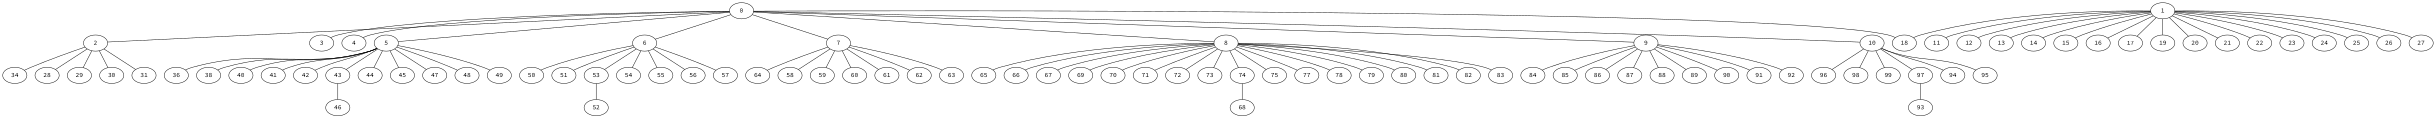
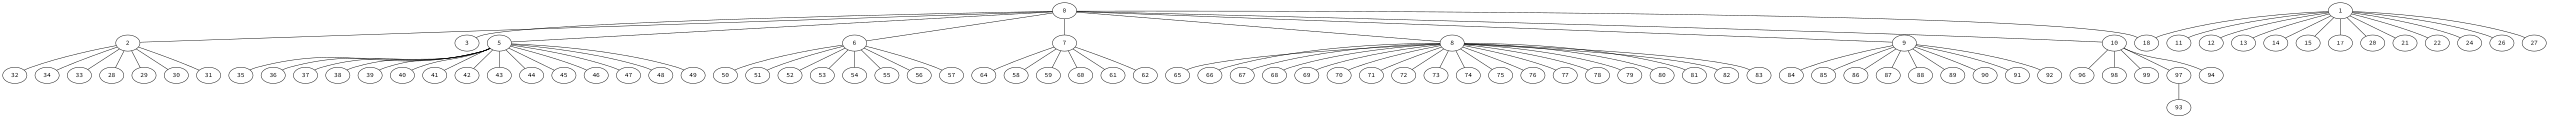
(354, 43) -> none
(2098, 43) -> none
(2163, 43) -> none
(2292, 43) -> none
(2357, 43) -> none
none -> (15, 75)
none -> (79, 75)
none -> (241, 75)
none -> (306, 75)
none -> (370, 75)
(952, 75) -> none
none -> (1533, 75)
(1985, 75) -> none
(338, 92) -> (549, 57)
(596, 92) -> (822, 59)
(1242, 92) -> (1361, 52)
